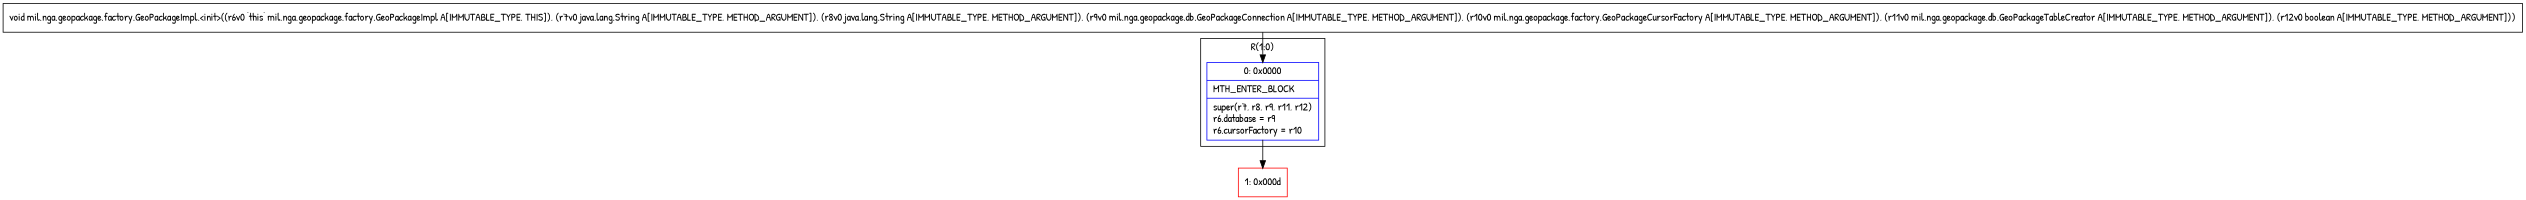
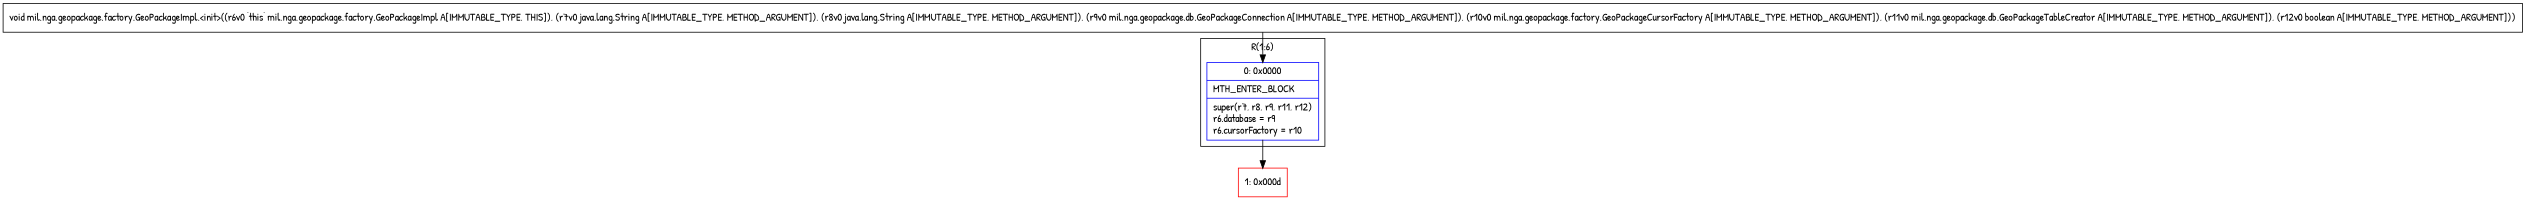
(1263, 47) -> (1263, 47)
